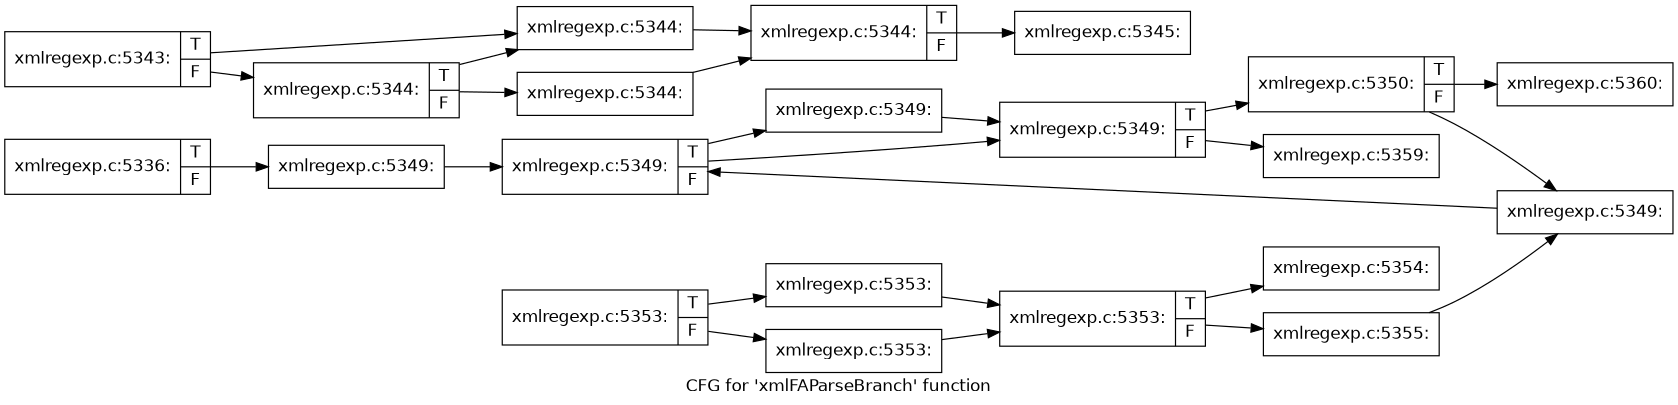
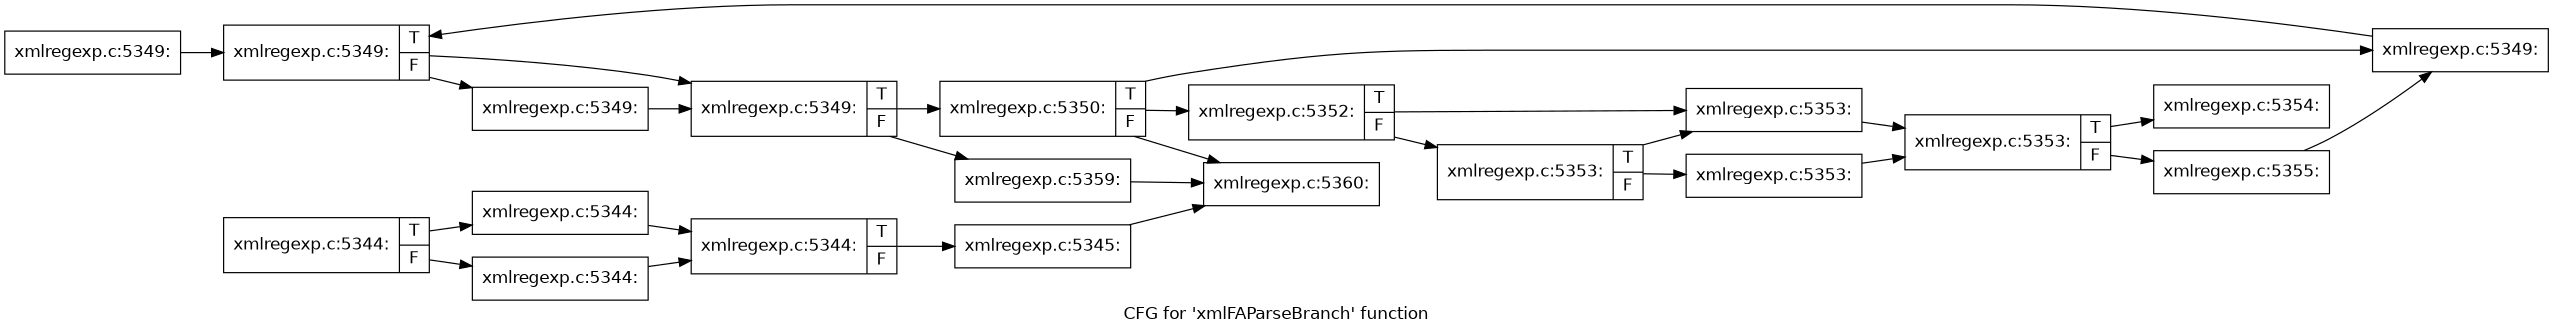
(108, 59) -> none
none -> (1292, 112)
(108, 167) -> none
none -> (1161, 182)
none -> (1161, 217)
